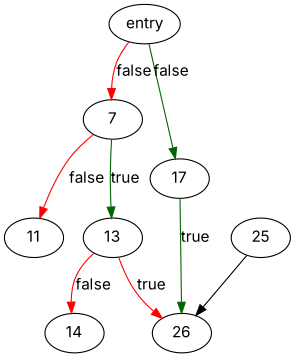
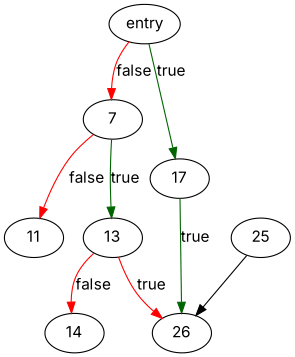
(171, 72) -> (171, 72)
